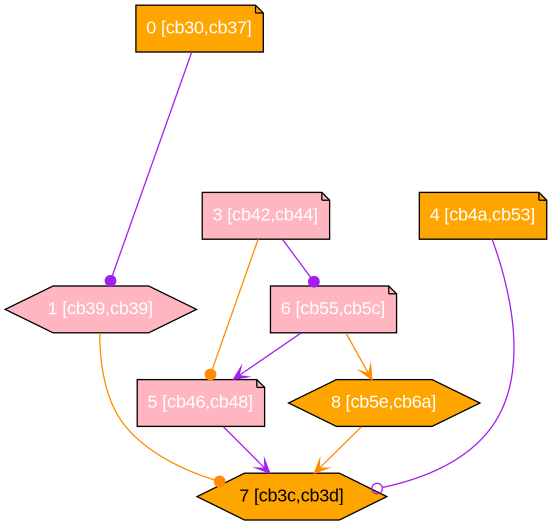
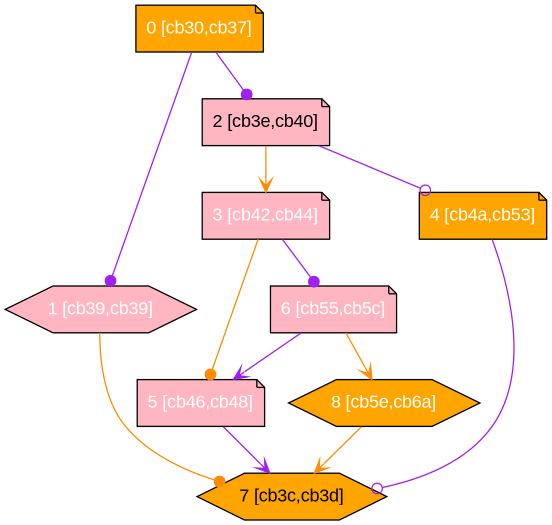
none -> (266, 122)
